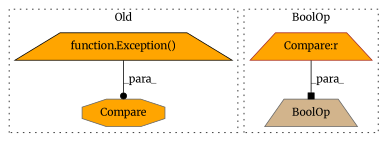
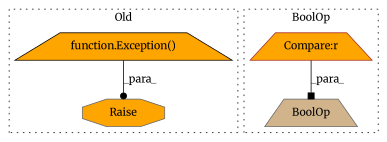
(124, 113) -> (124, 113)
